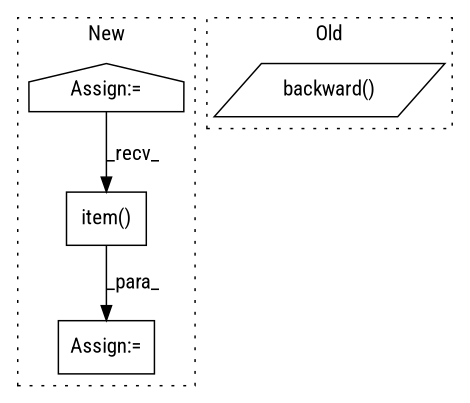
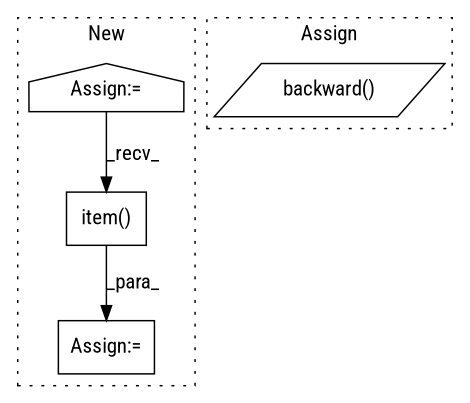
(330, 35) -> (330, 35)
